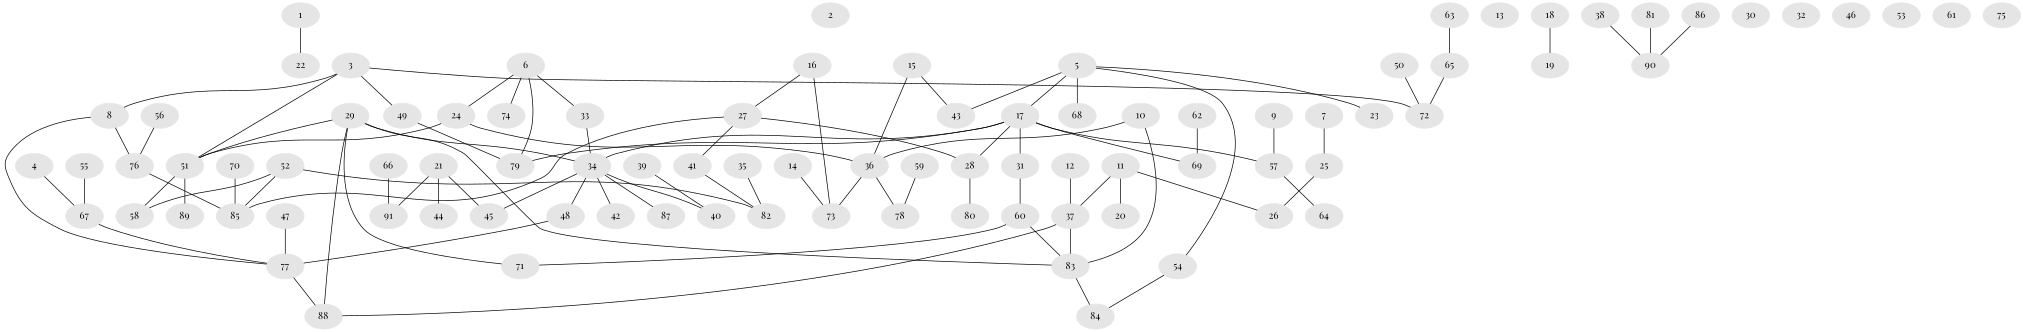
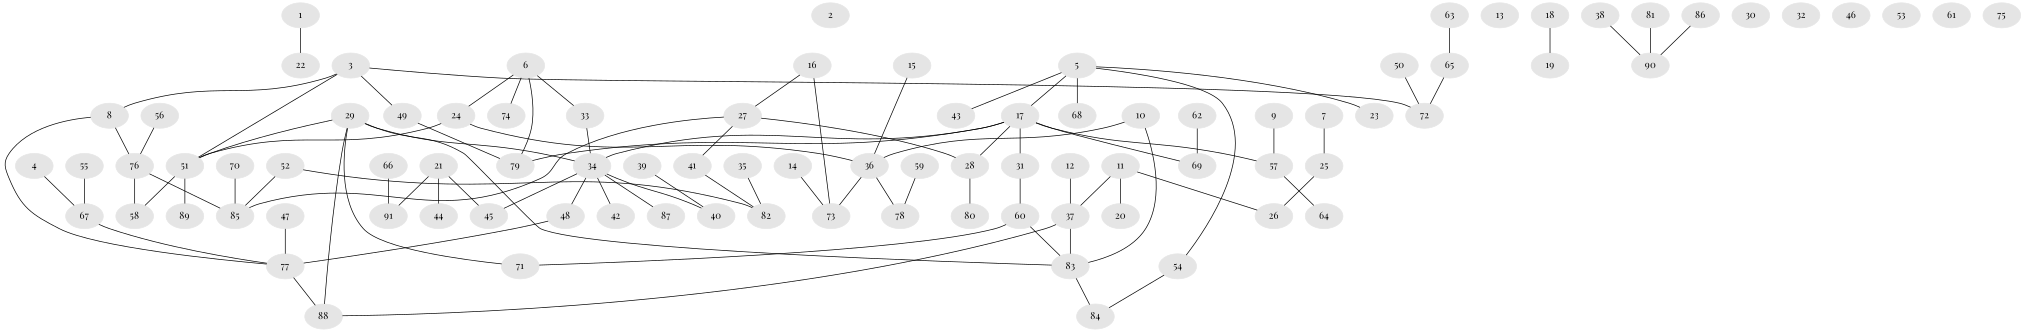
(934, 91) -> none
(210, 191) -> (135, 191)
